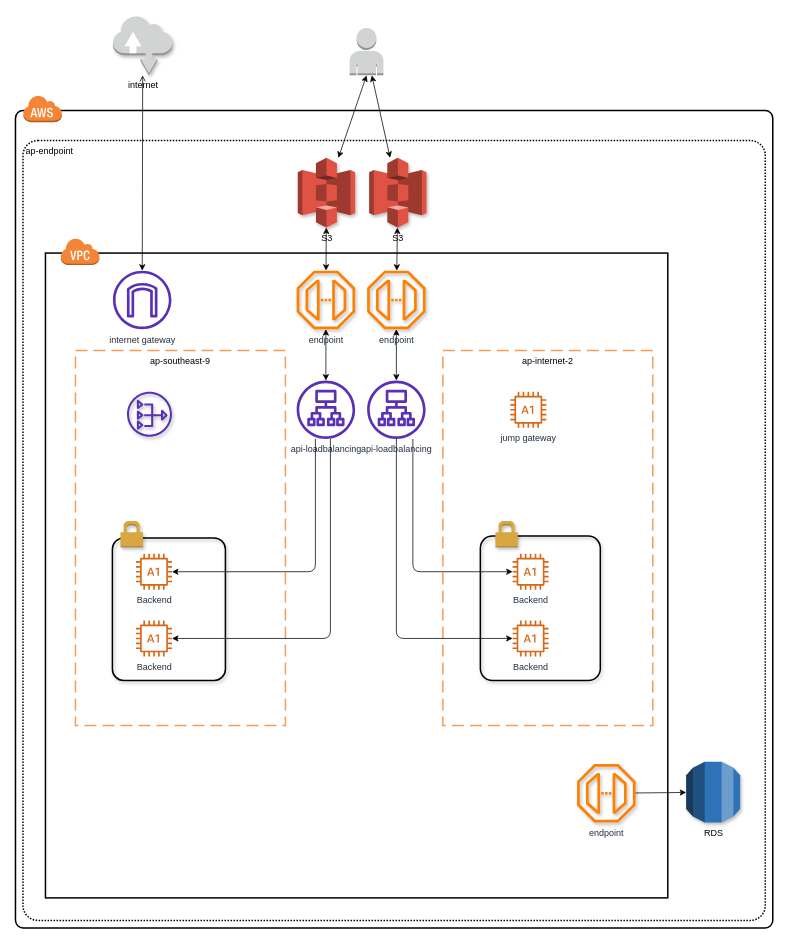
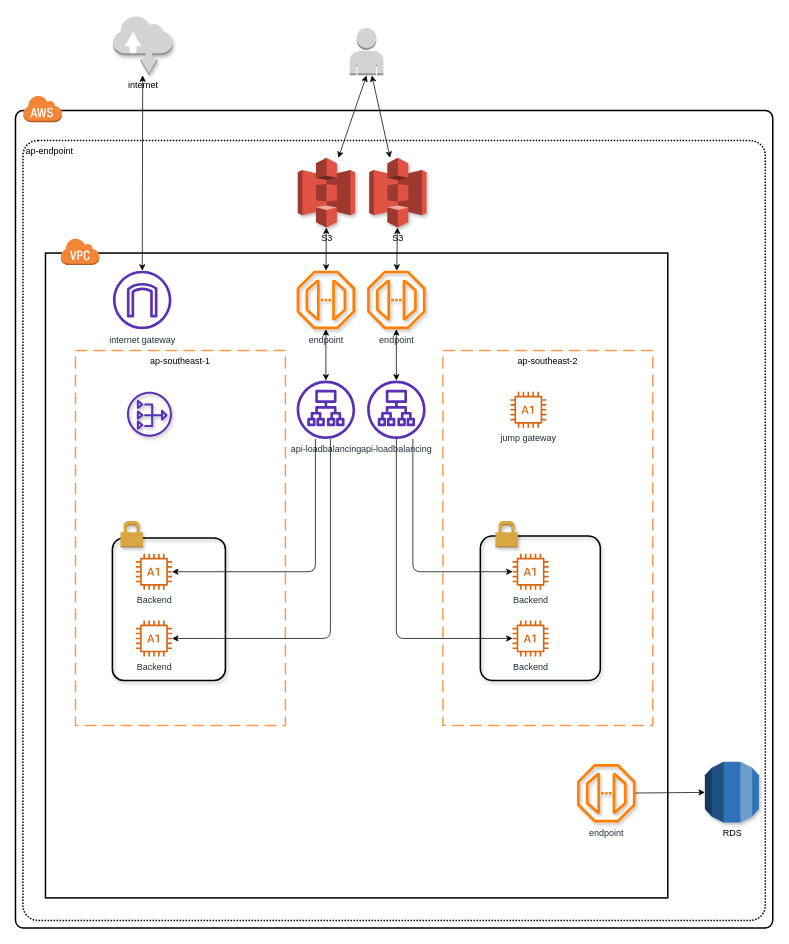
(143, 80) -> (143, 81)
(180, 361) -> (180, 361)
(548, 361) -> (548, 361)
(713, 792) -> (732, 792)
